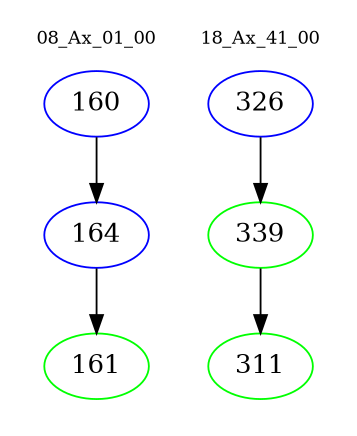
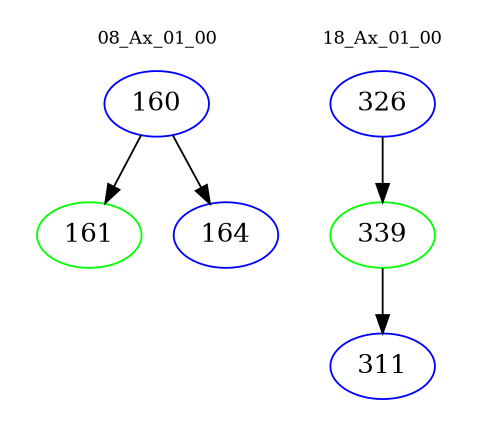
(261, 39) -> (383, 39)
(97, 292) -> (128, 161)
(261, 366) -> (383, 366)
